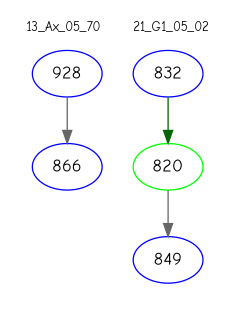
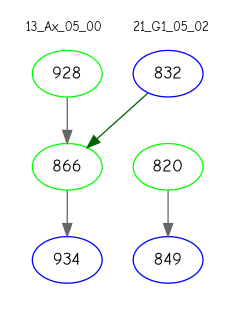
(64, 28) -> (64, 28)
(67, 74) -> (67, 74)
(168, 114) -> (131, 108)
(67, 167) -> (67, 167)
none -> (67, 260)
